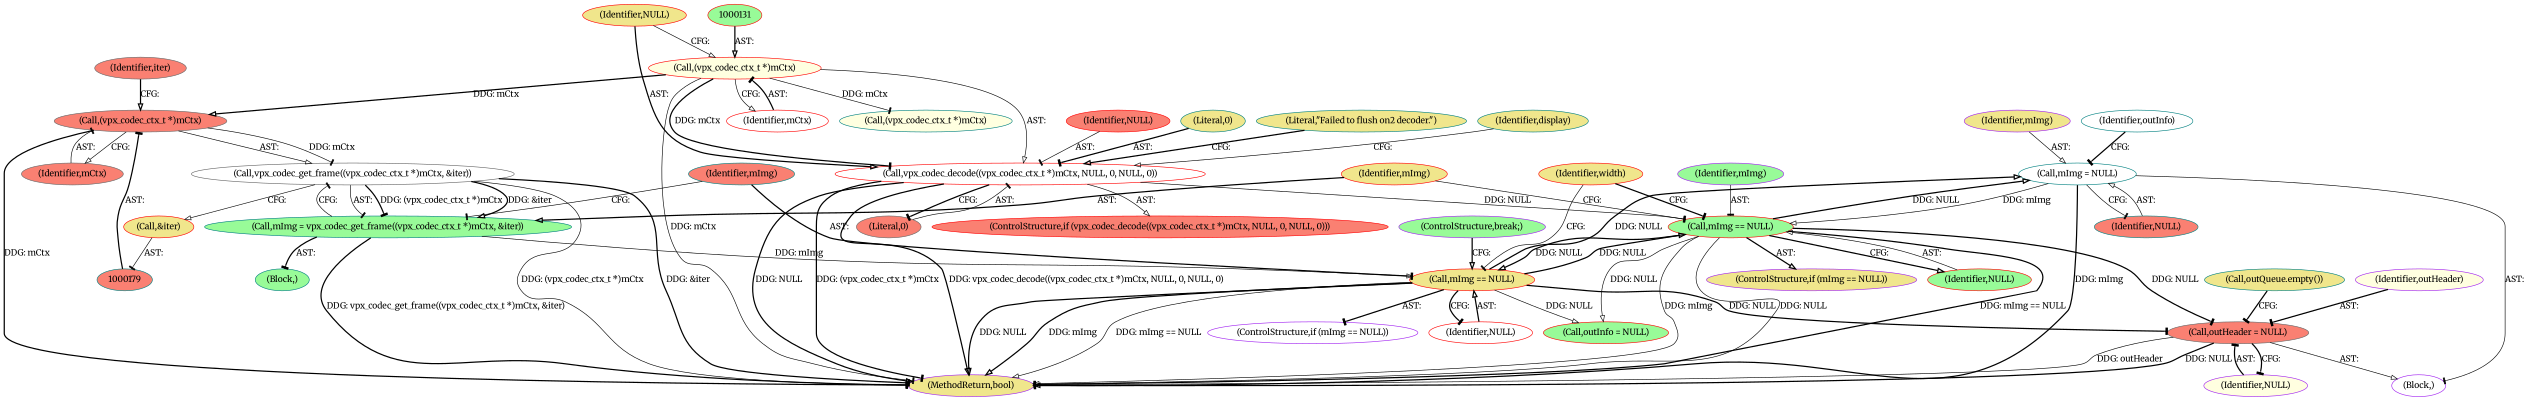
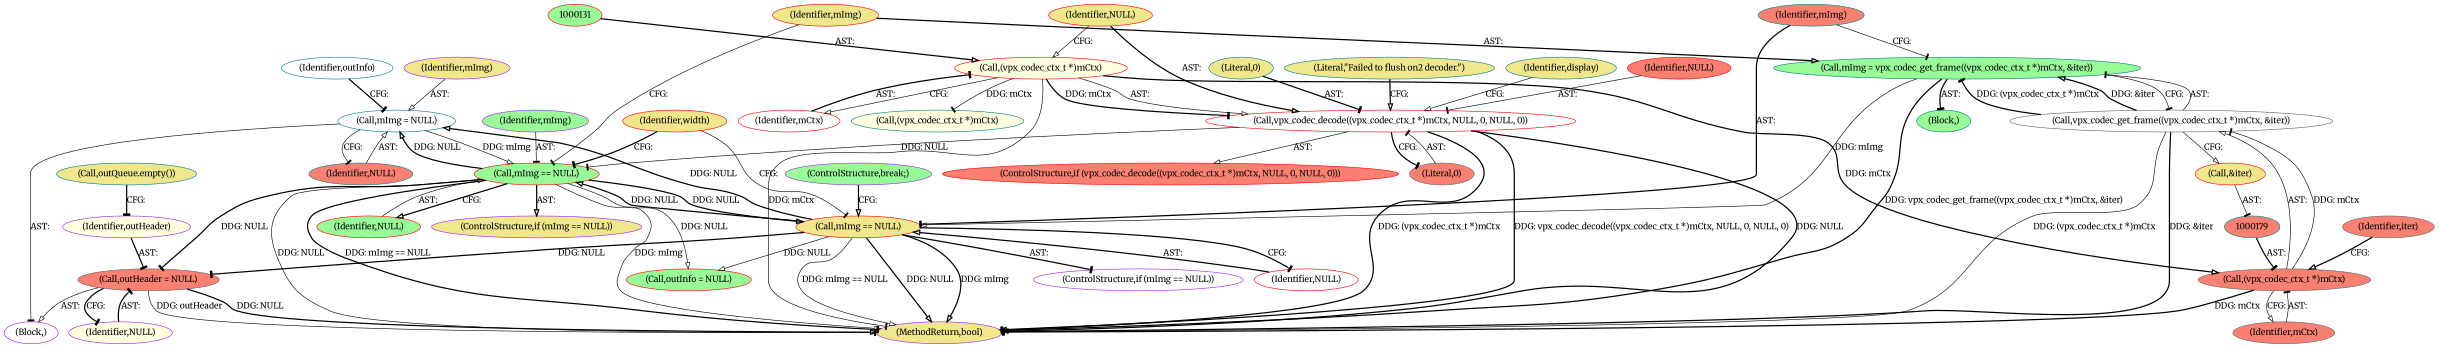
(2257, 305) -> (127, 199)
(1685, 365) -> none
